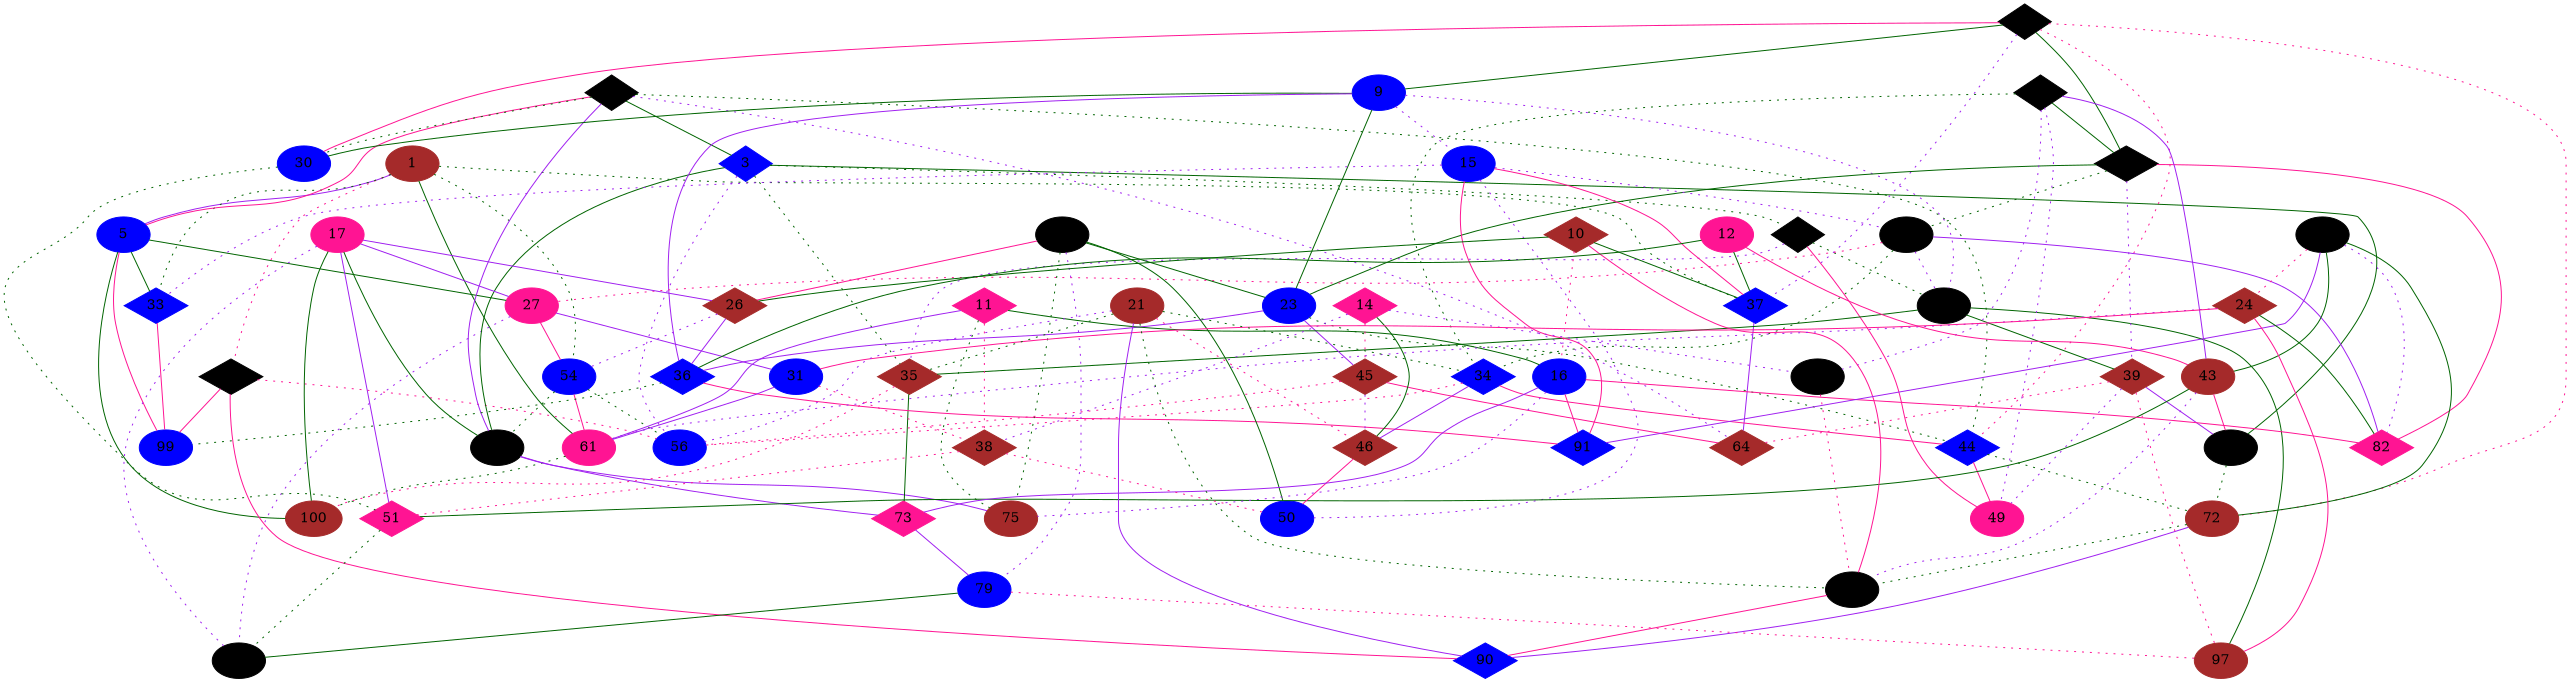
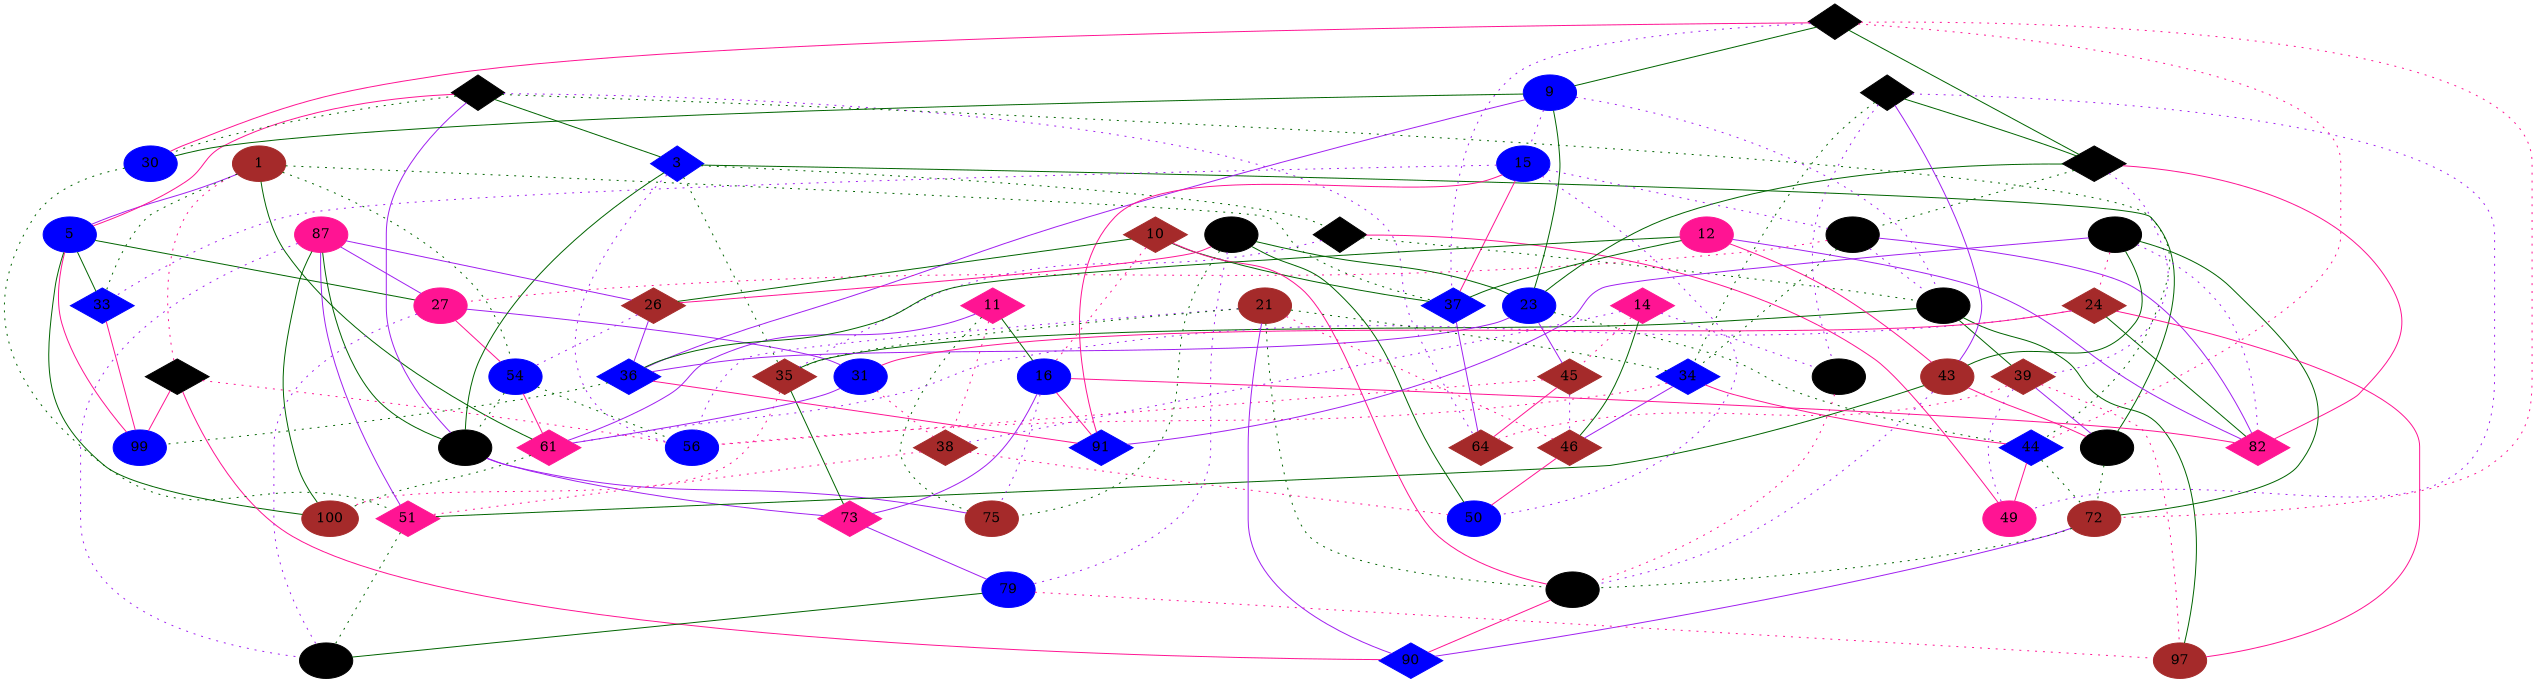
(337, 235) -> (321, 235)
none -> (2003, 298)
(589, 448) -> (549, 448)
